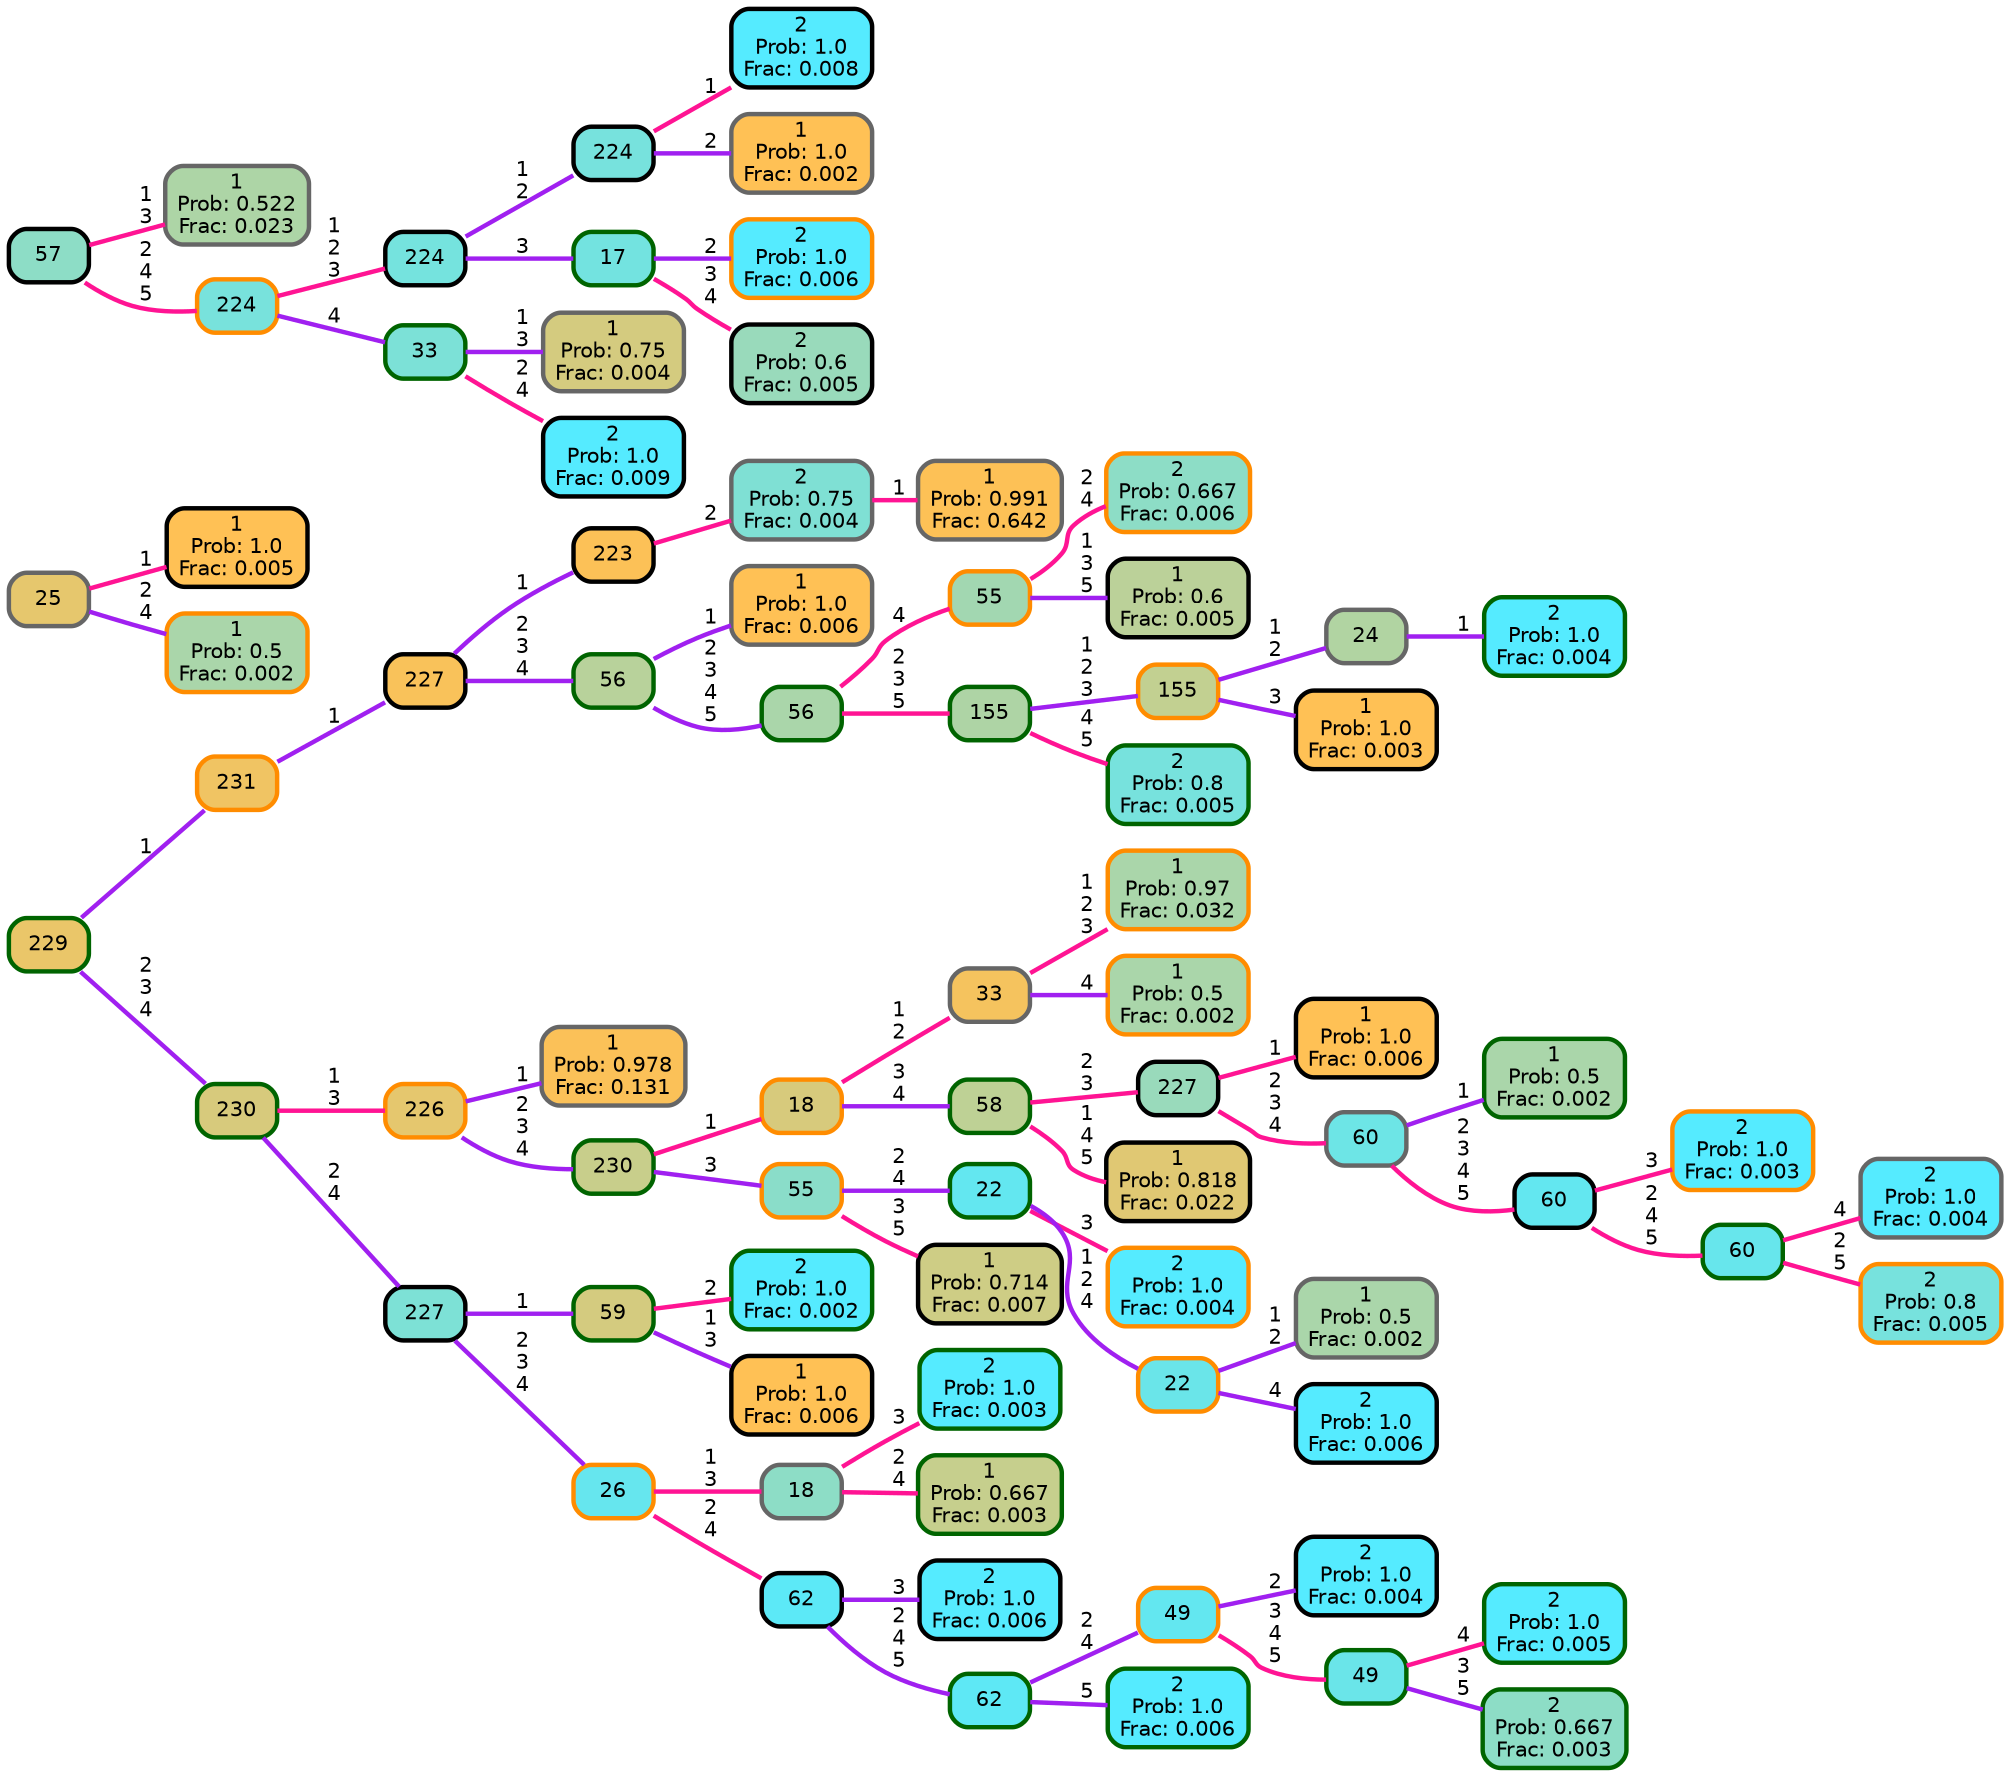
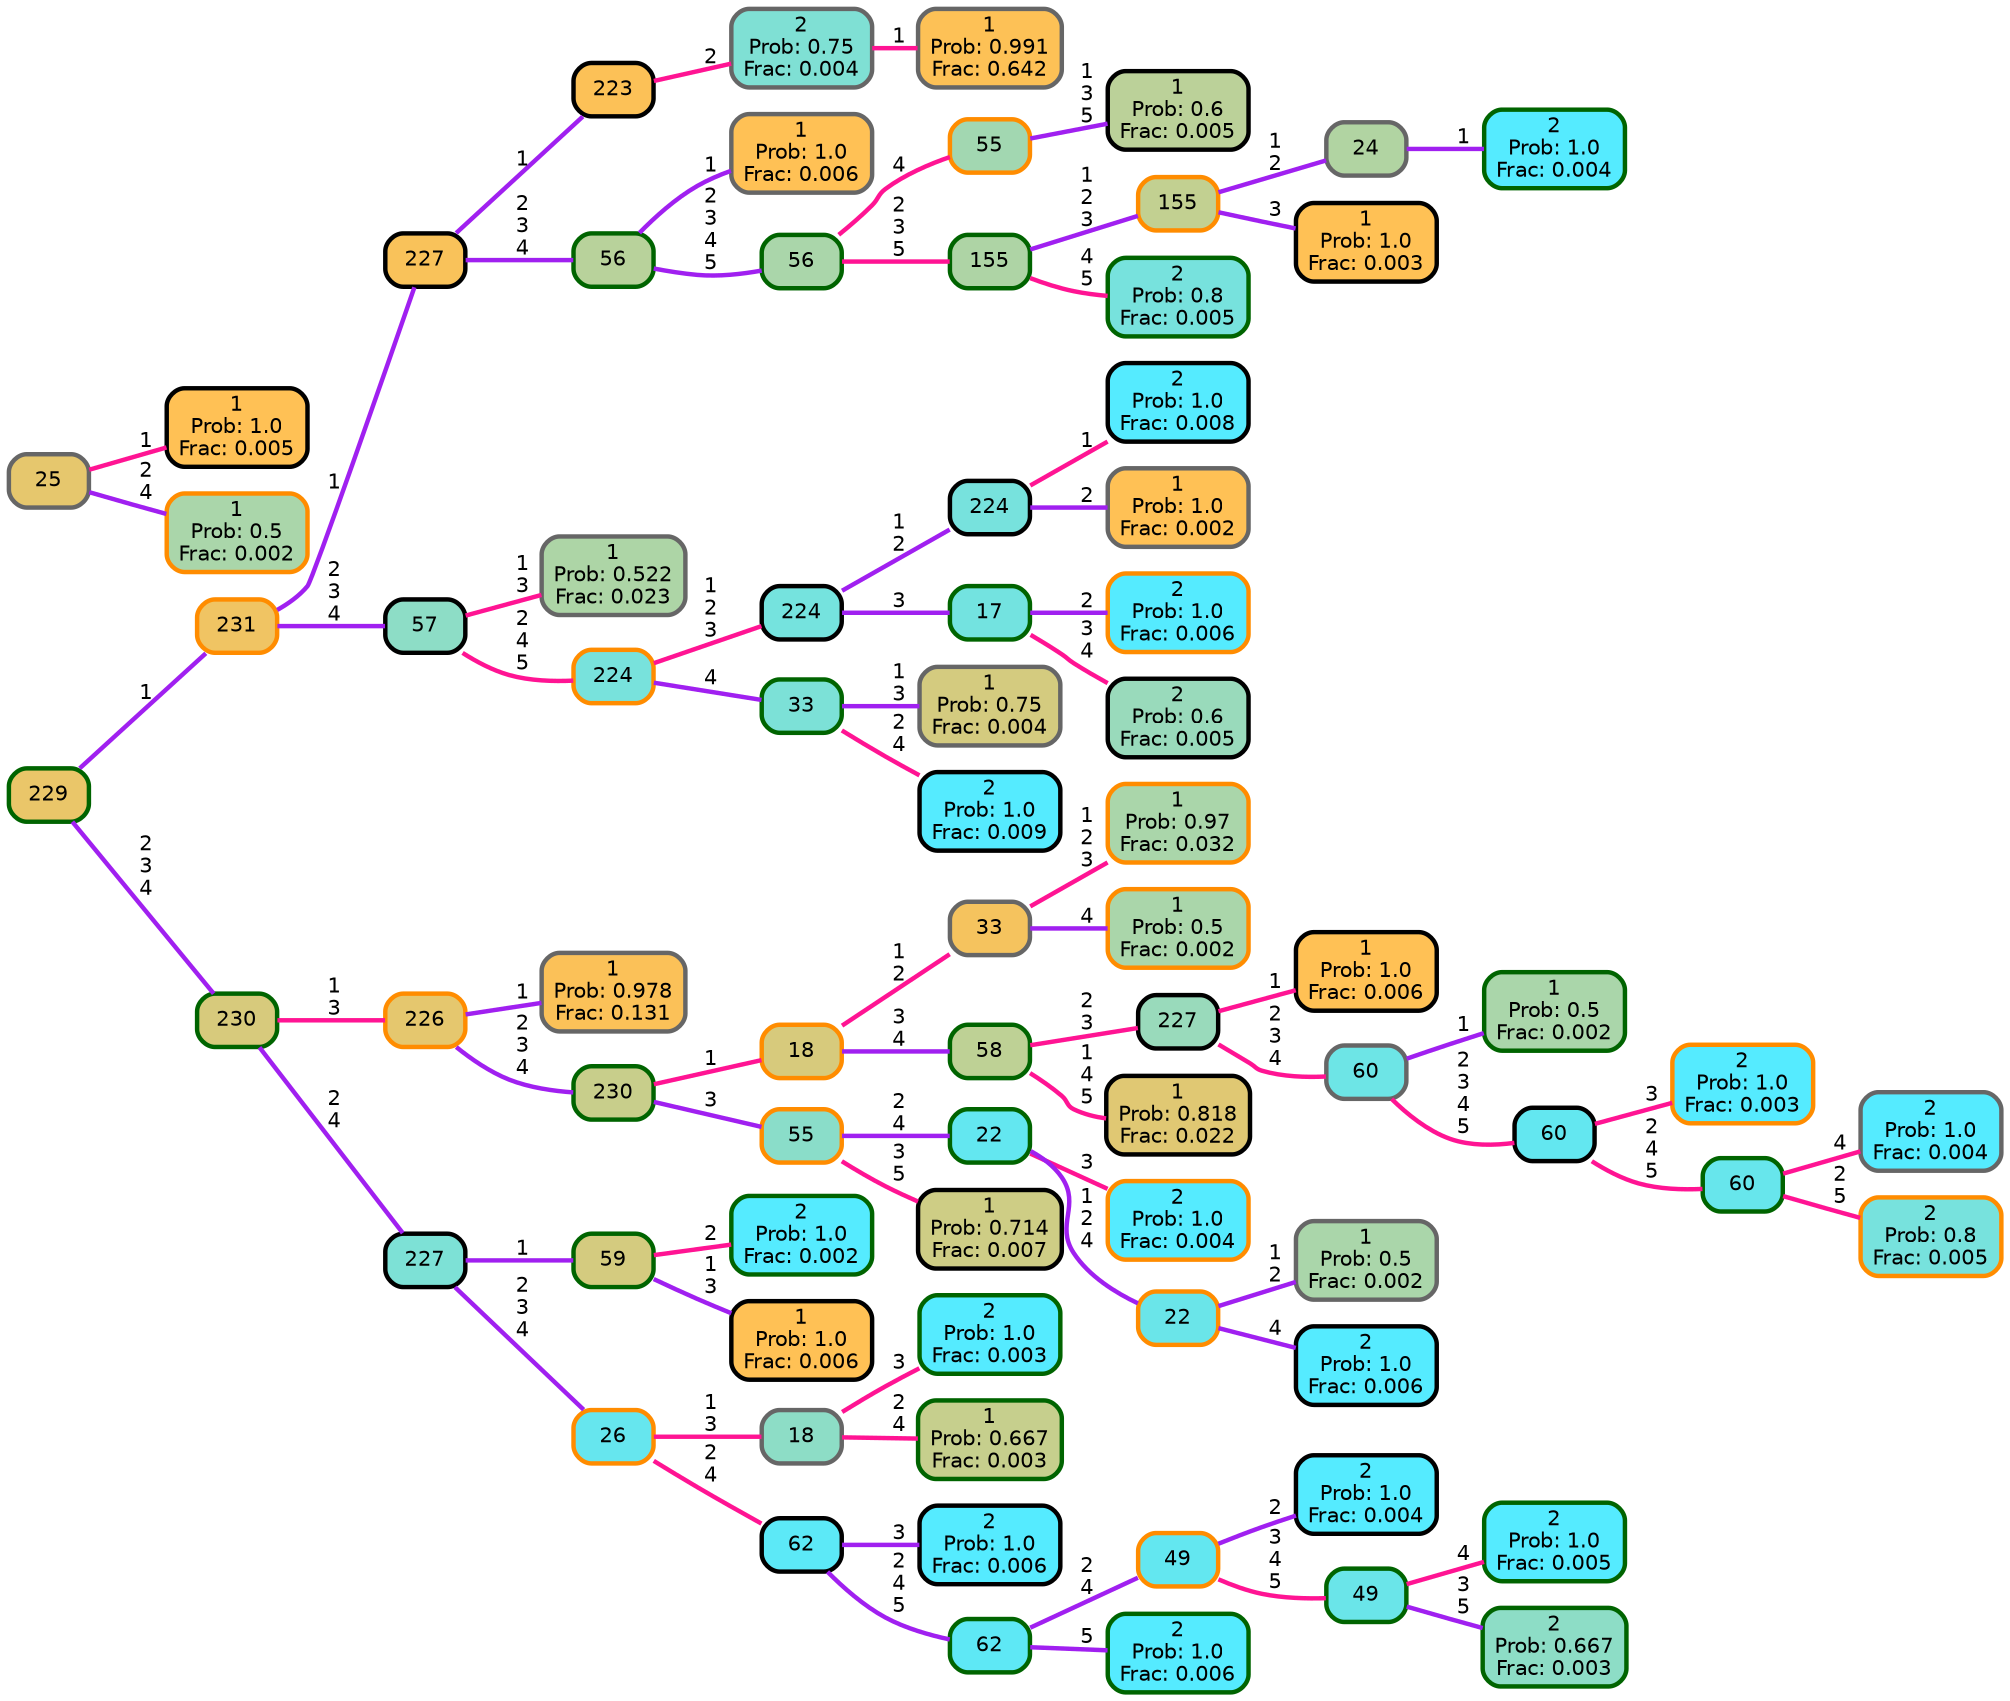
(1178, 493) -> none
none -> (331, 626)
